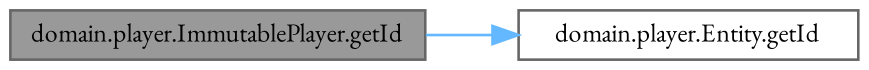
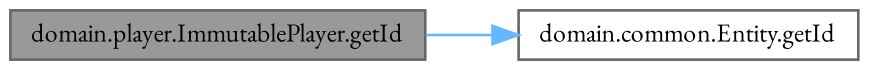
(688, 35) -> (688, 35)
